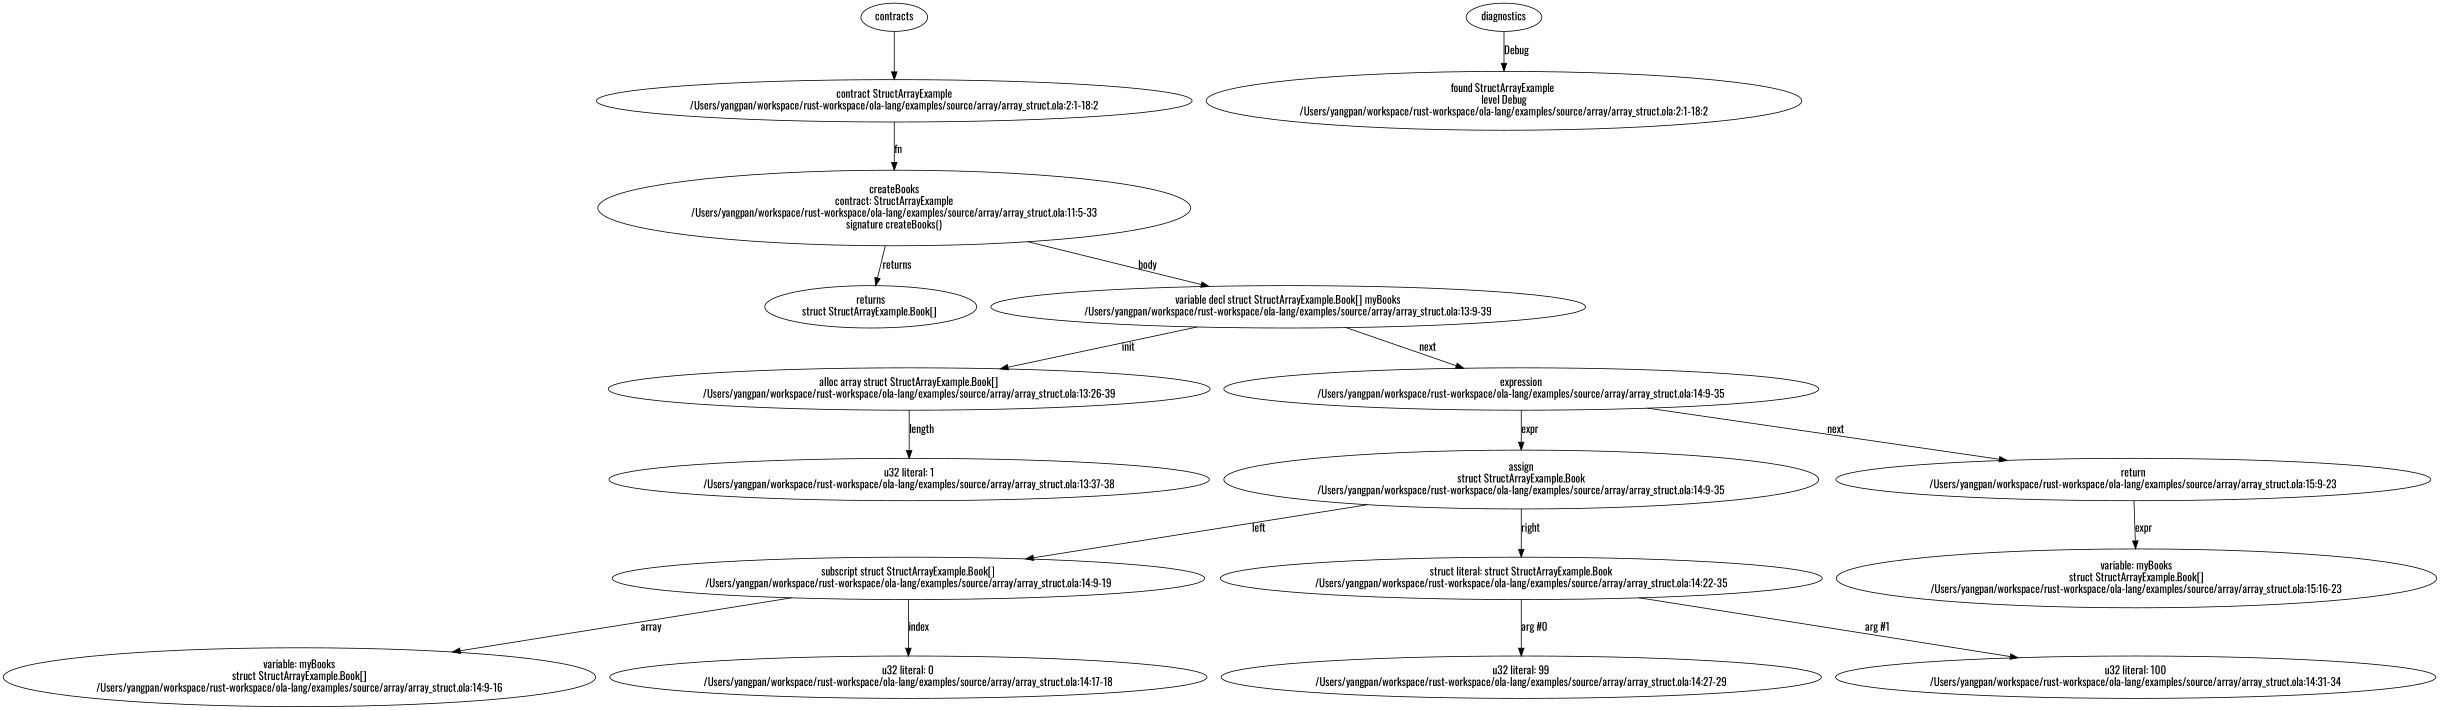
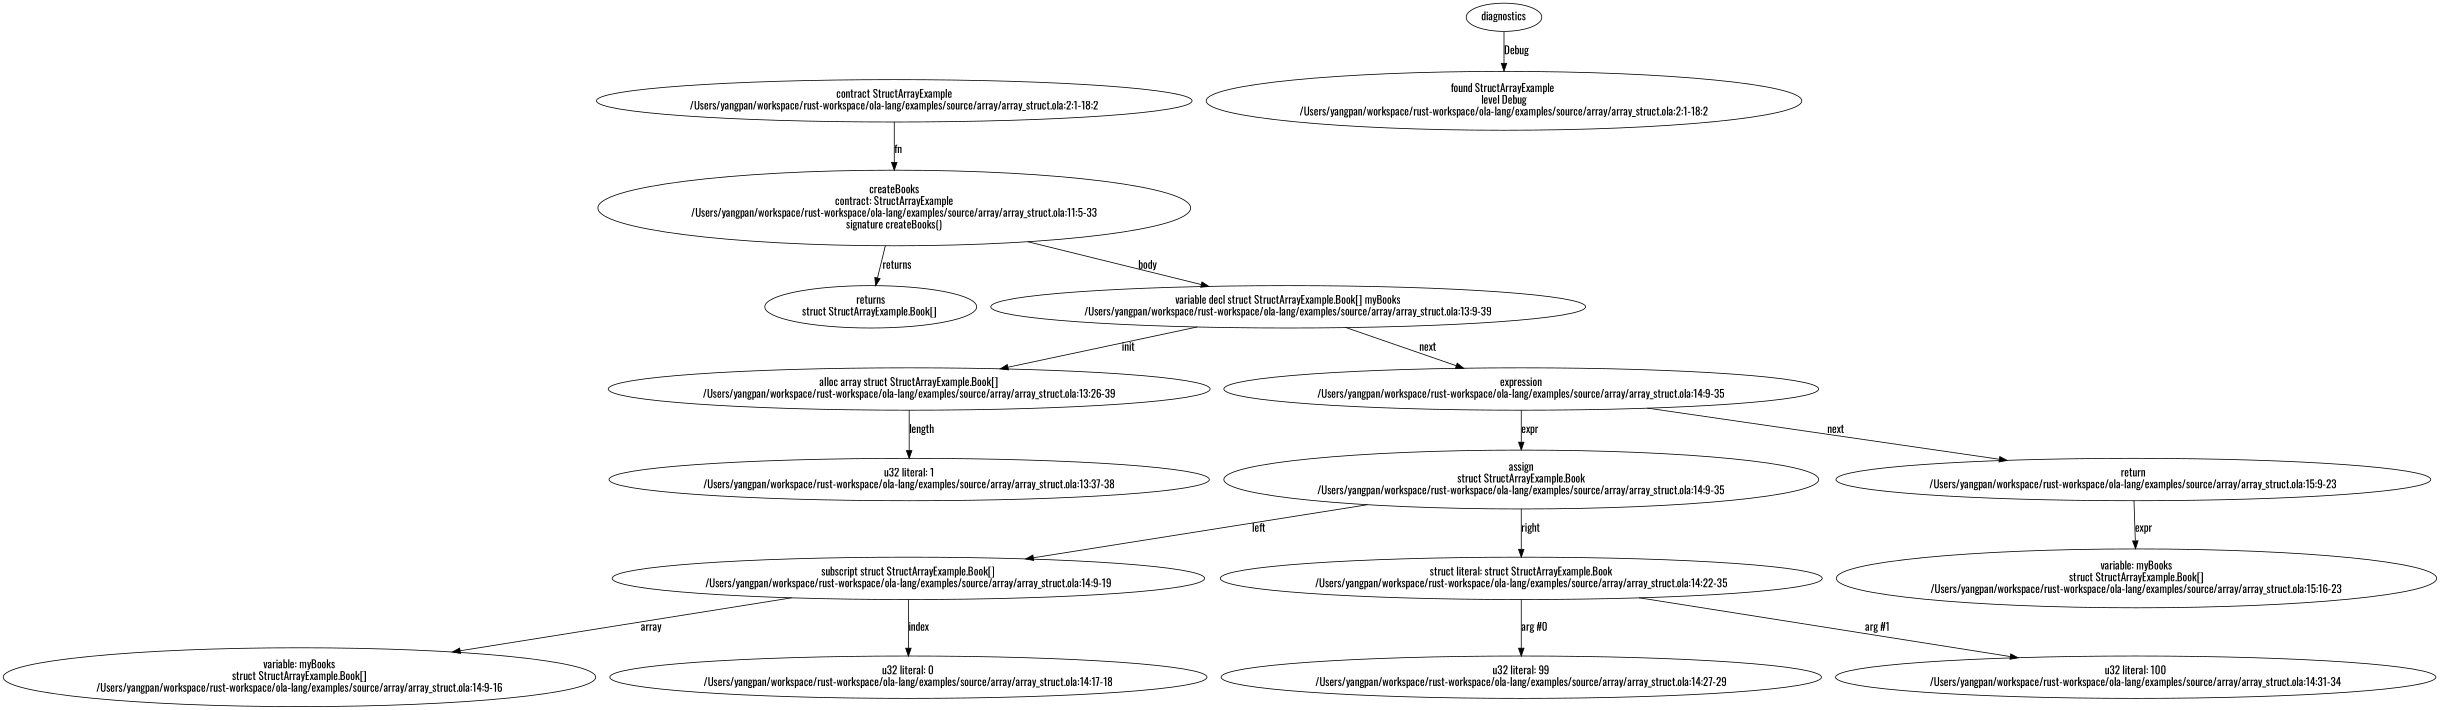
(894, 17) -> none
